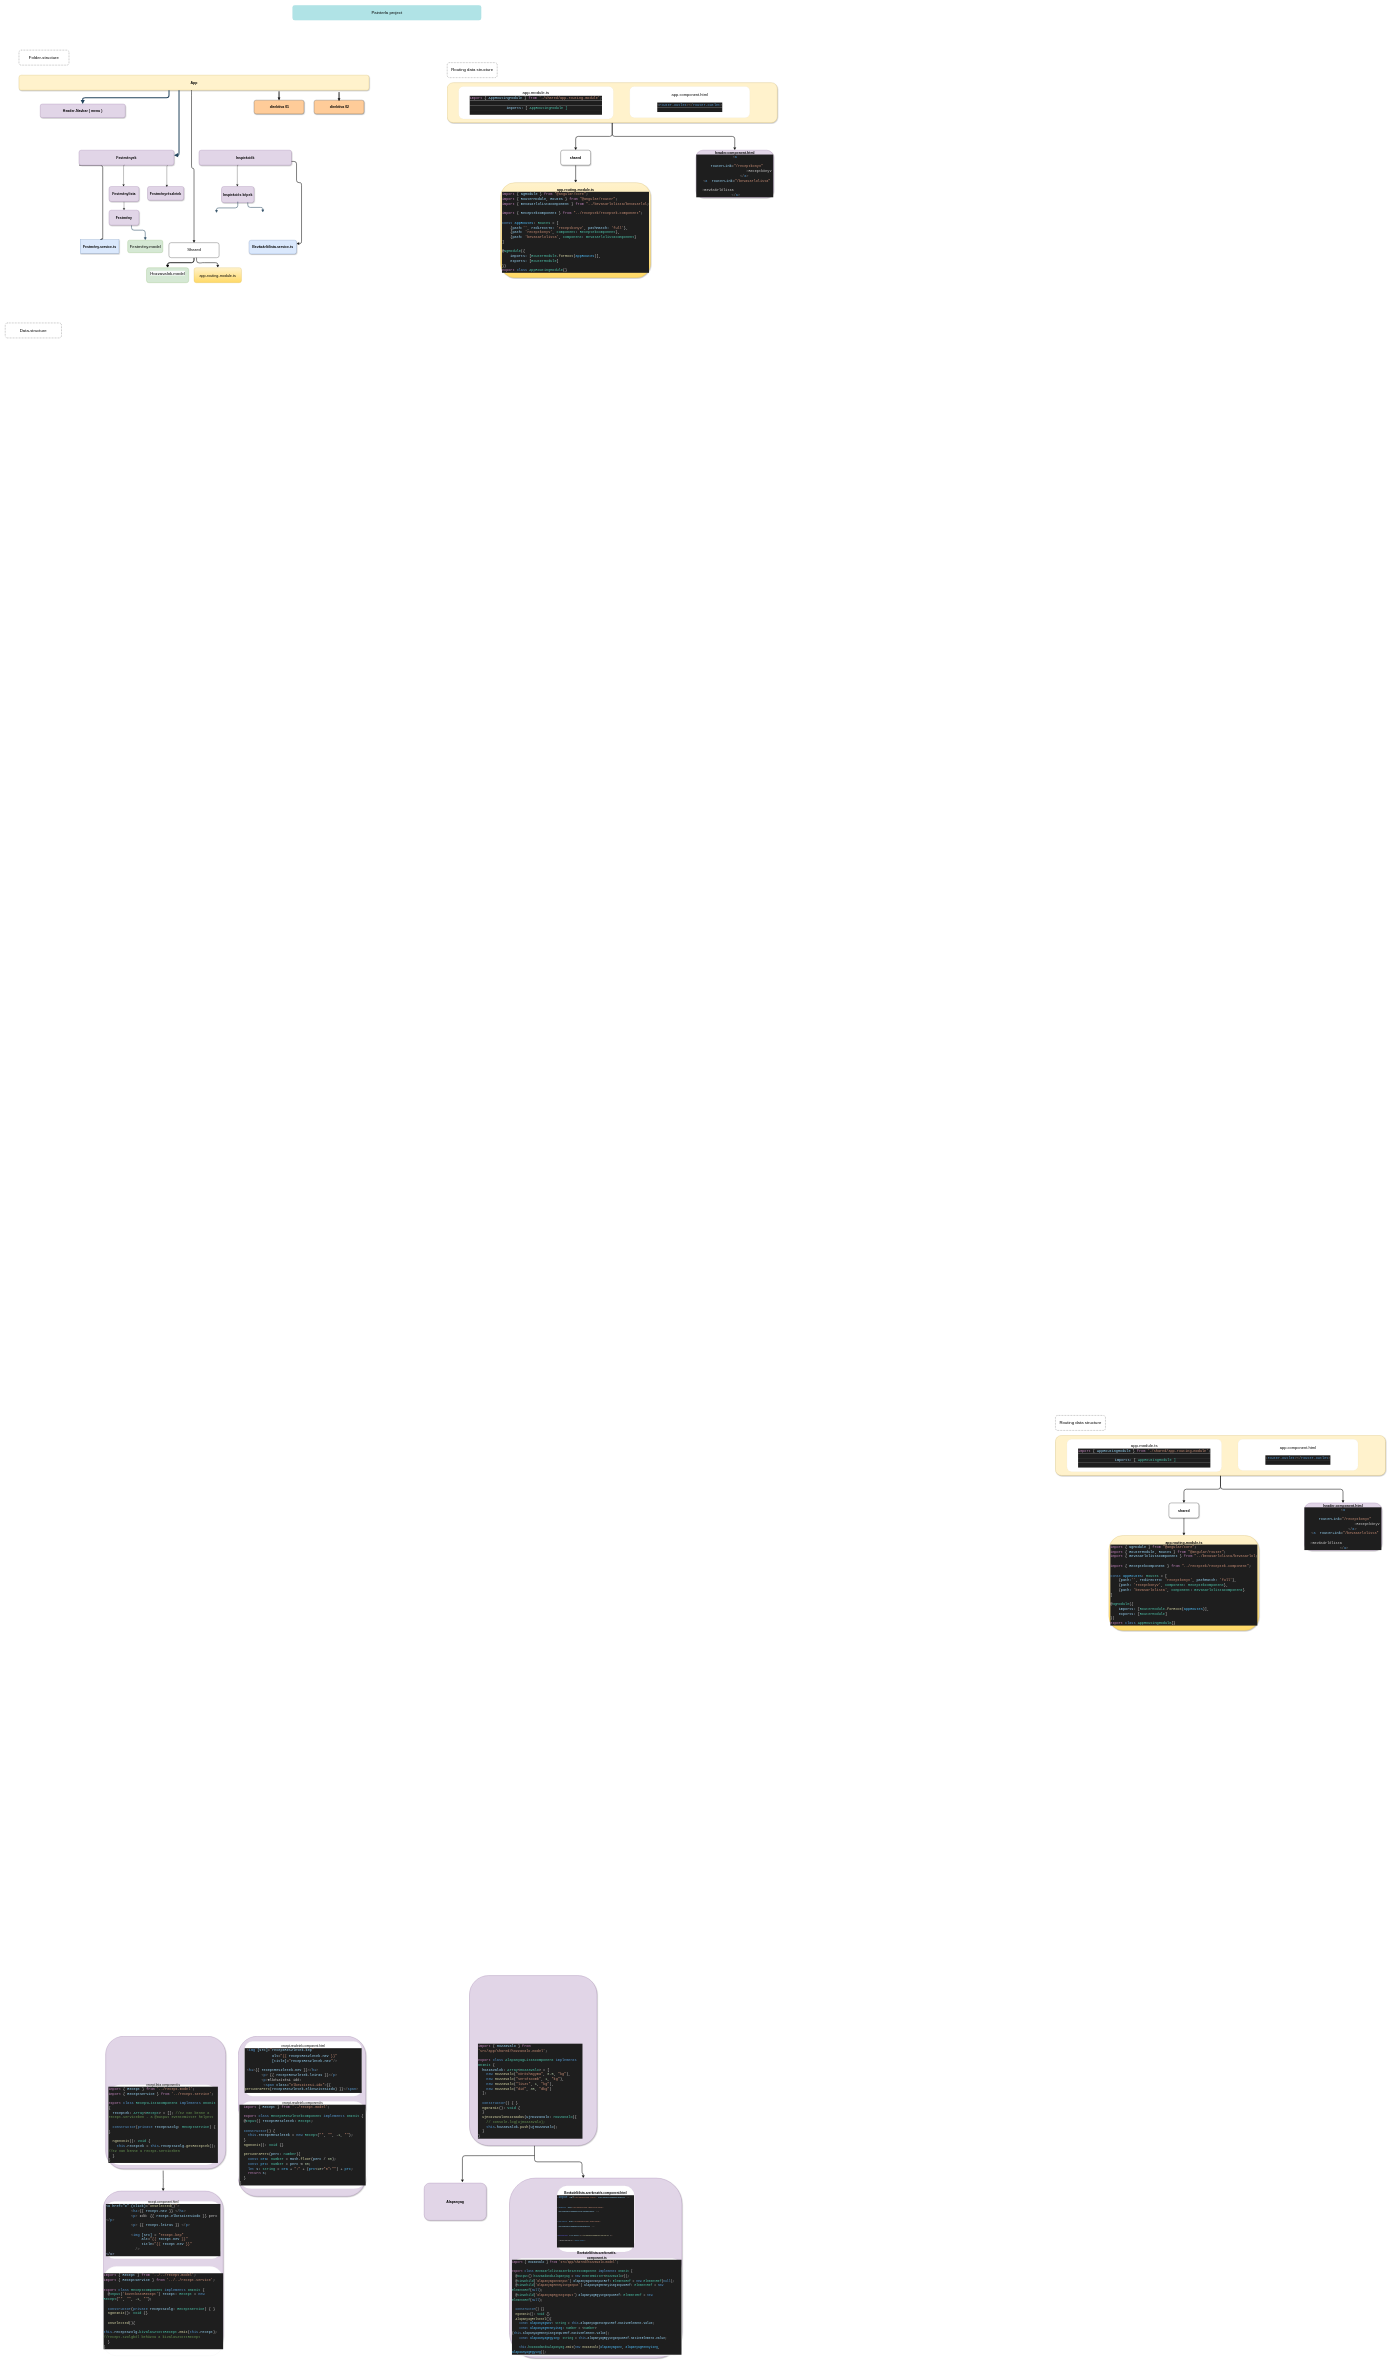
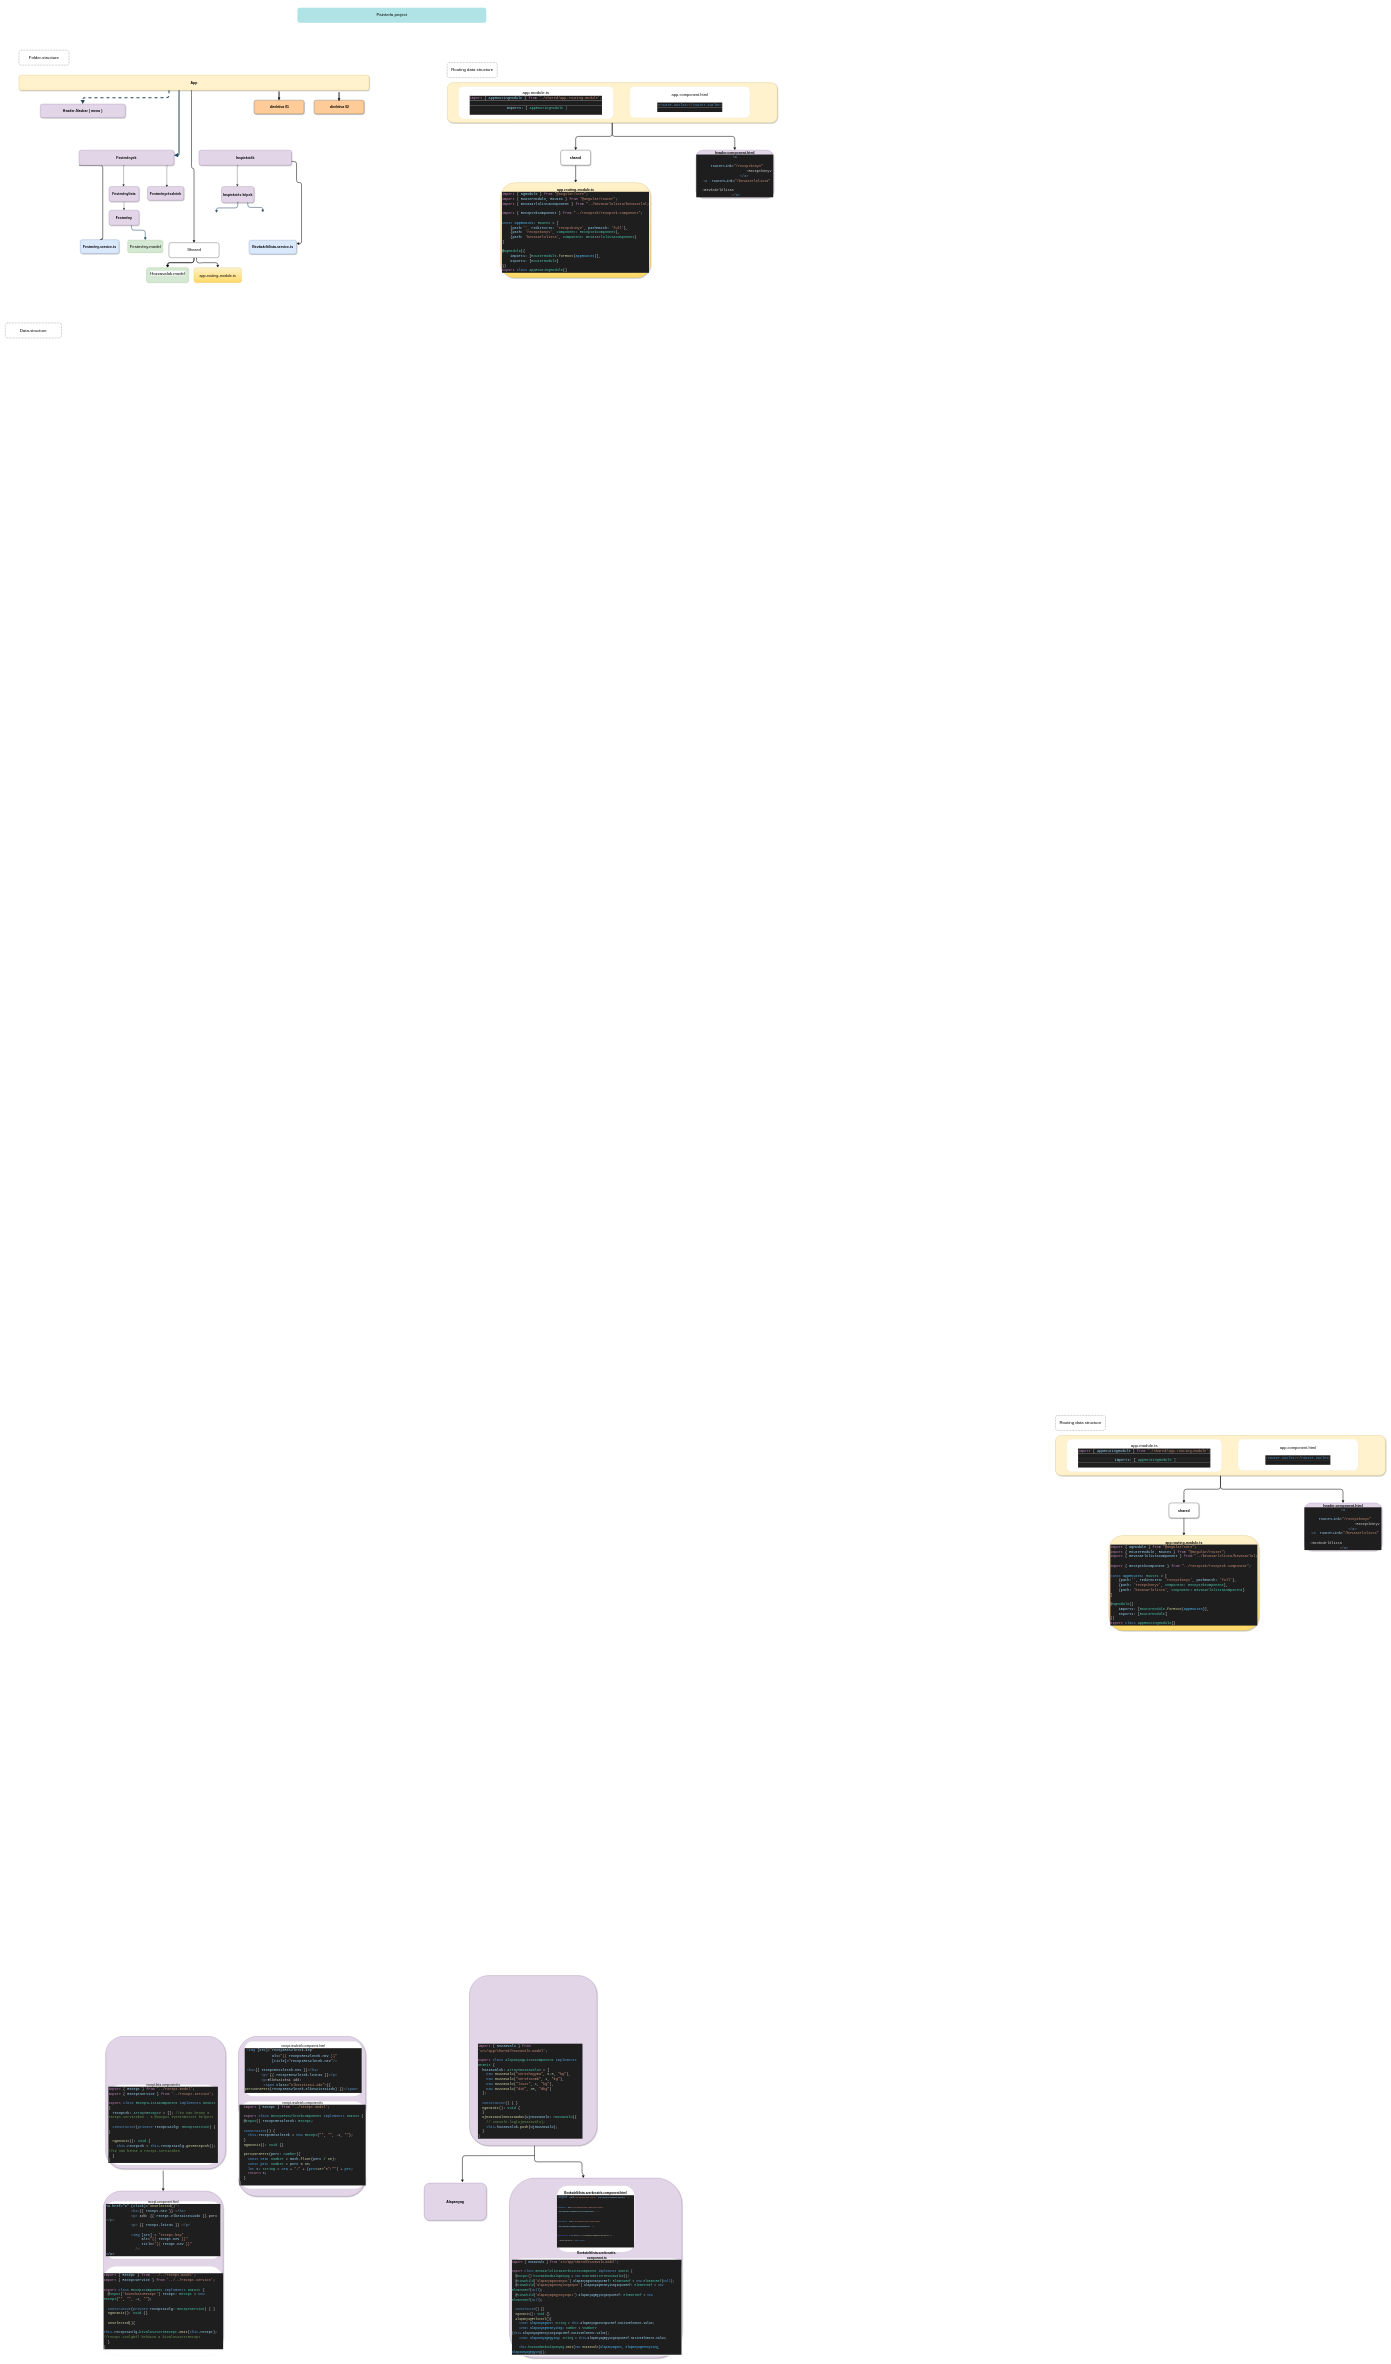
(387, 13) -> (392, 15)
(127, 98) -> (127, 98)
(100, 247) -> (100, 247)
